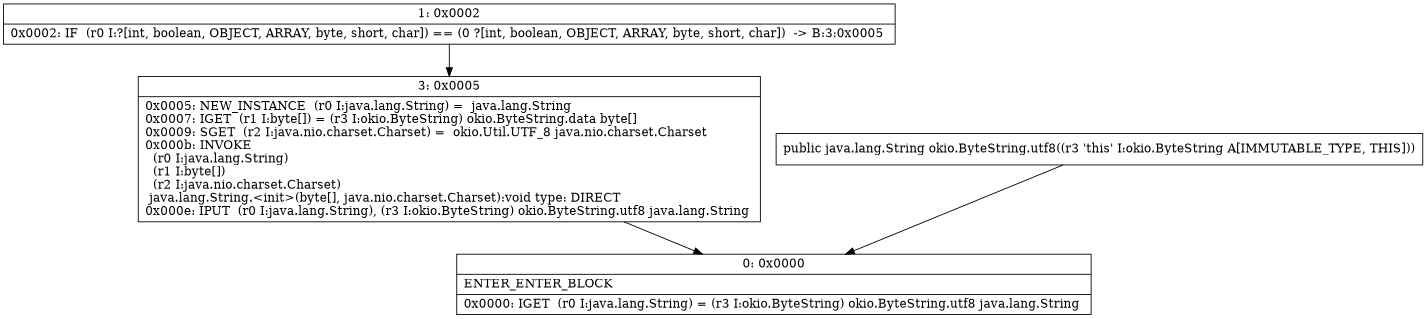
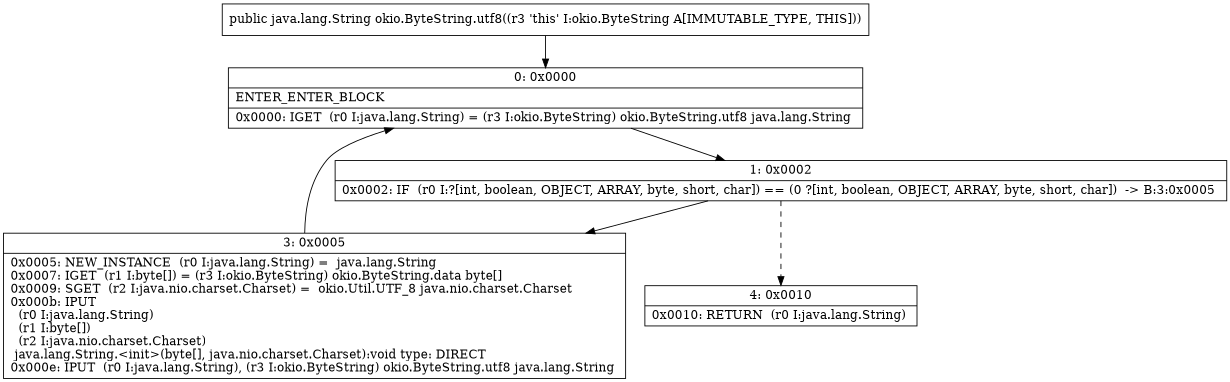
none -> (674, 143)
(203, 146) -> (57, 302)
none -> (781, 306)
